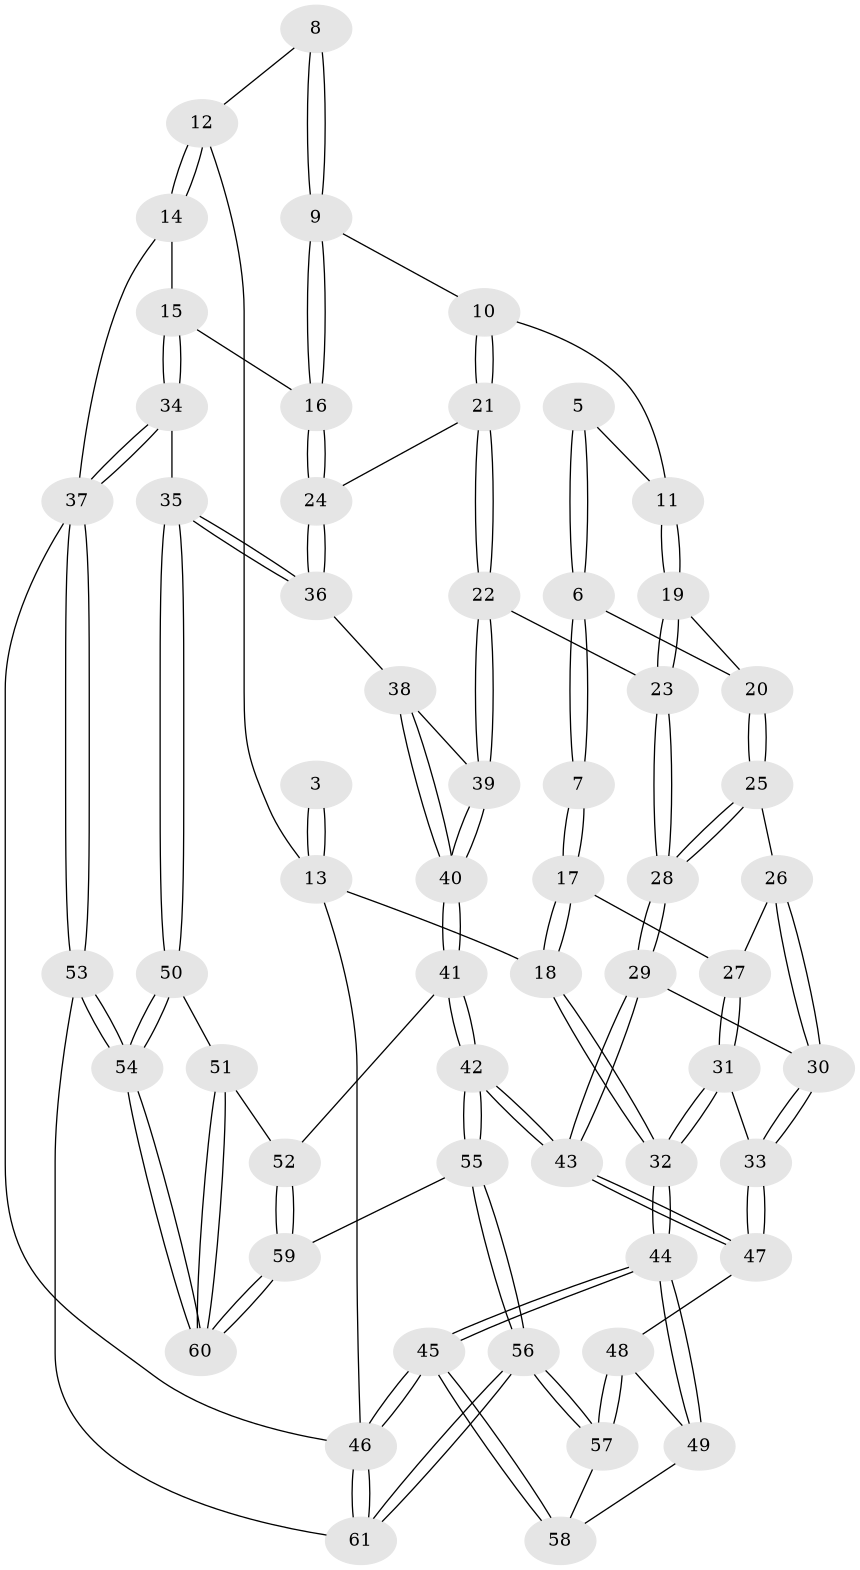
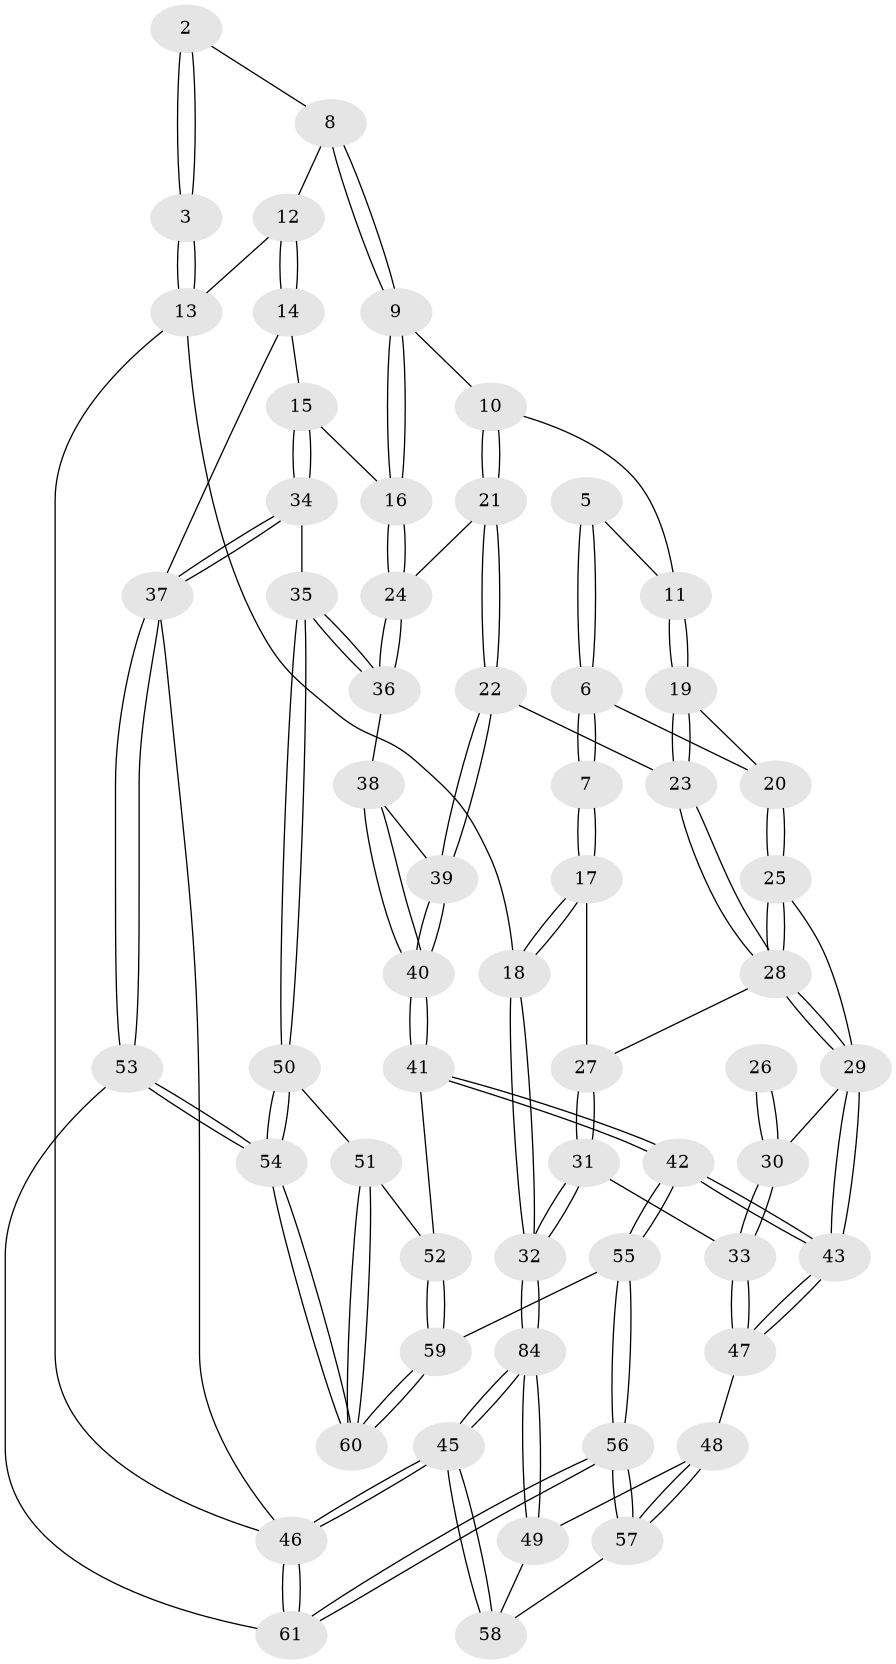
none -> (186, 29)
(767, 832) -> (831, 969)
(756, 927) -> (681, 1021)
(662, 1257) -> (530, 1352)
